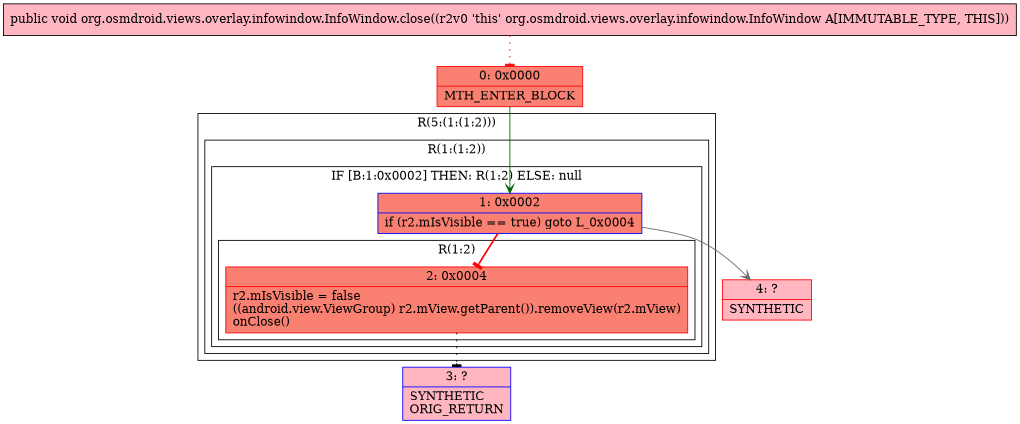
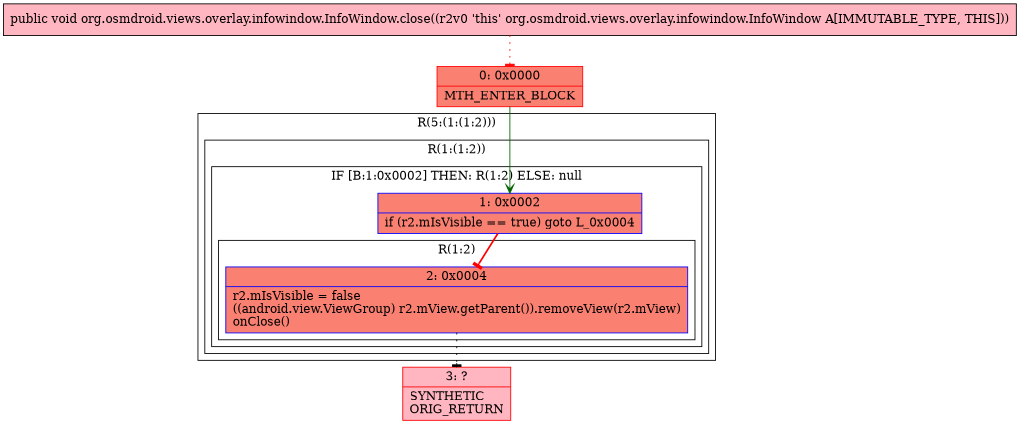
(457, 300) -> (457, 300)
(767, 300) -> none
(457, 394) -> (457, 394)
